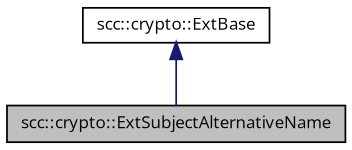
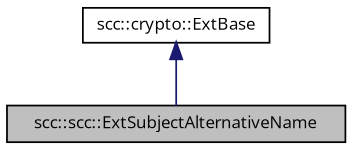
(176, 124) -> (176, 124)
